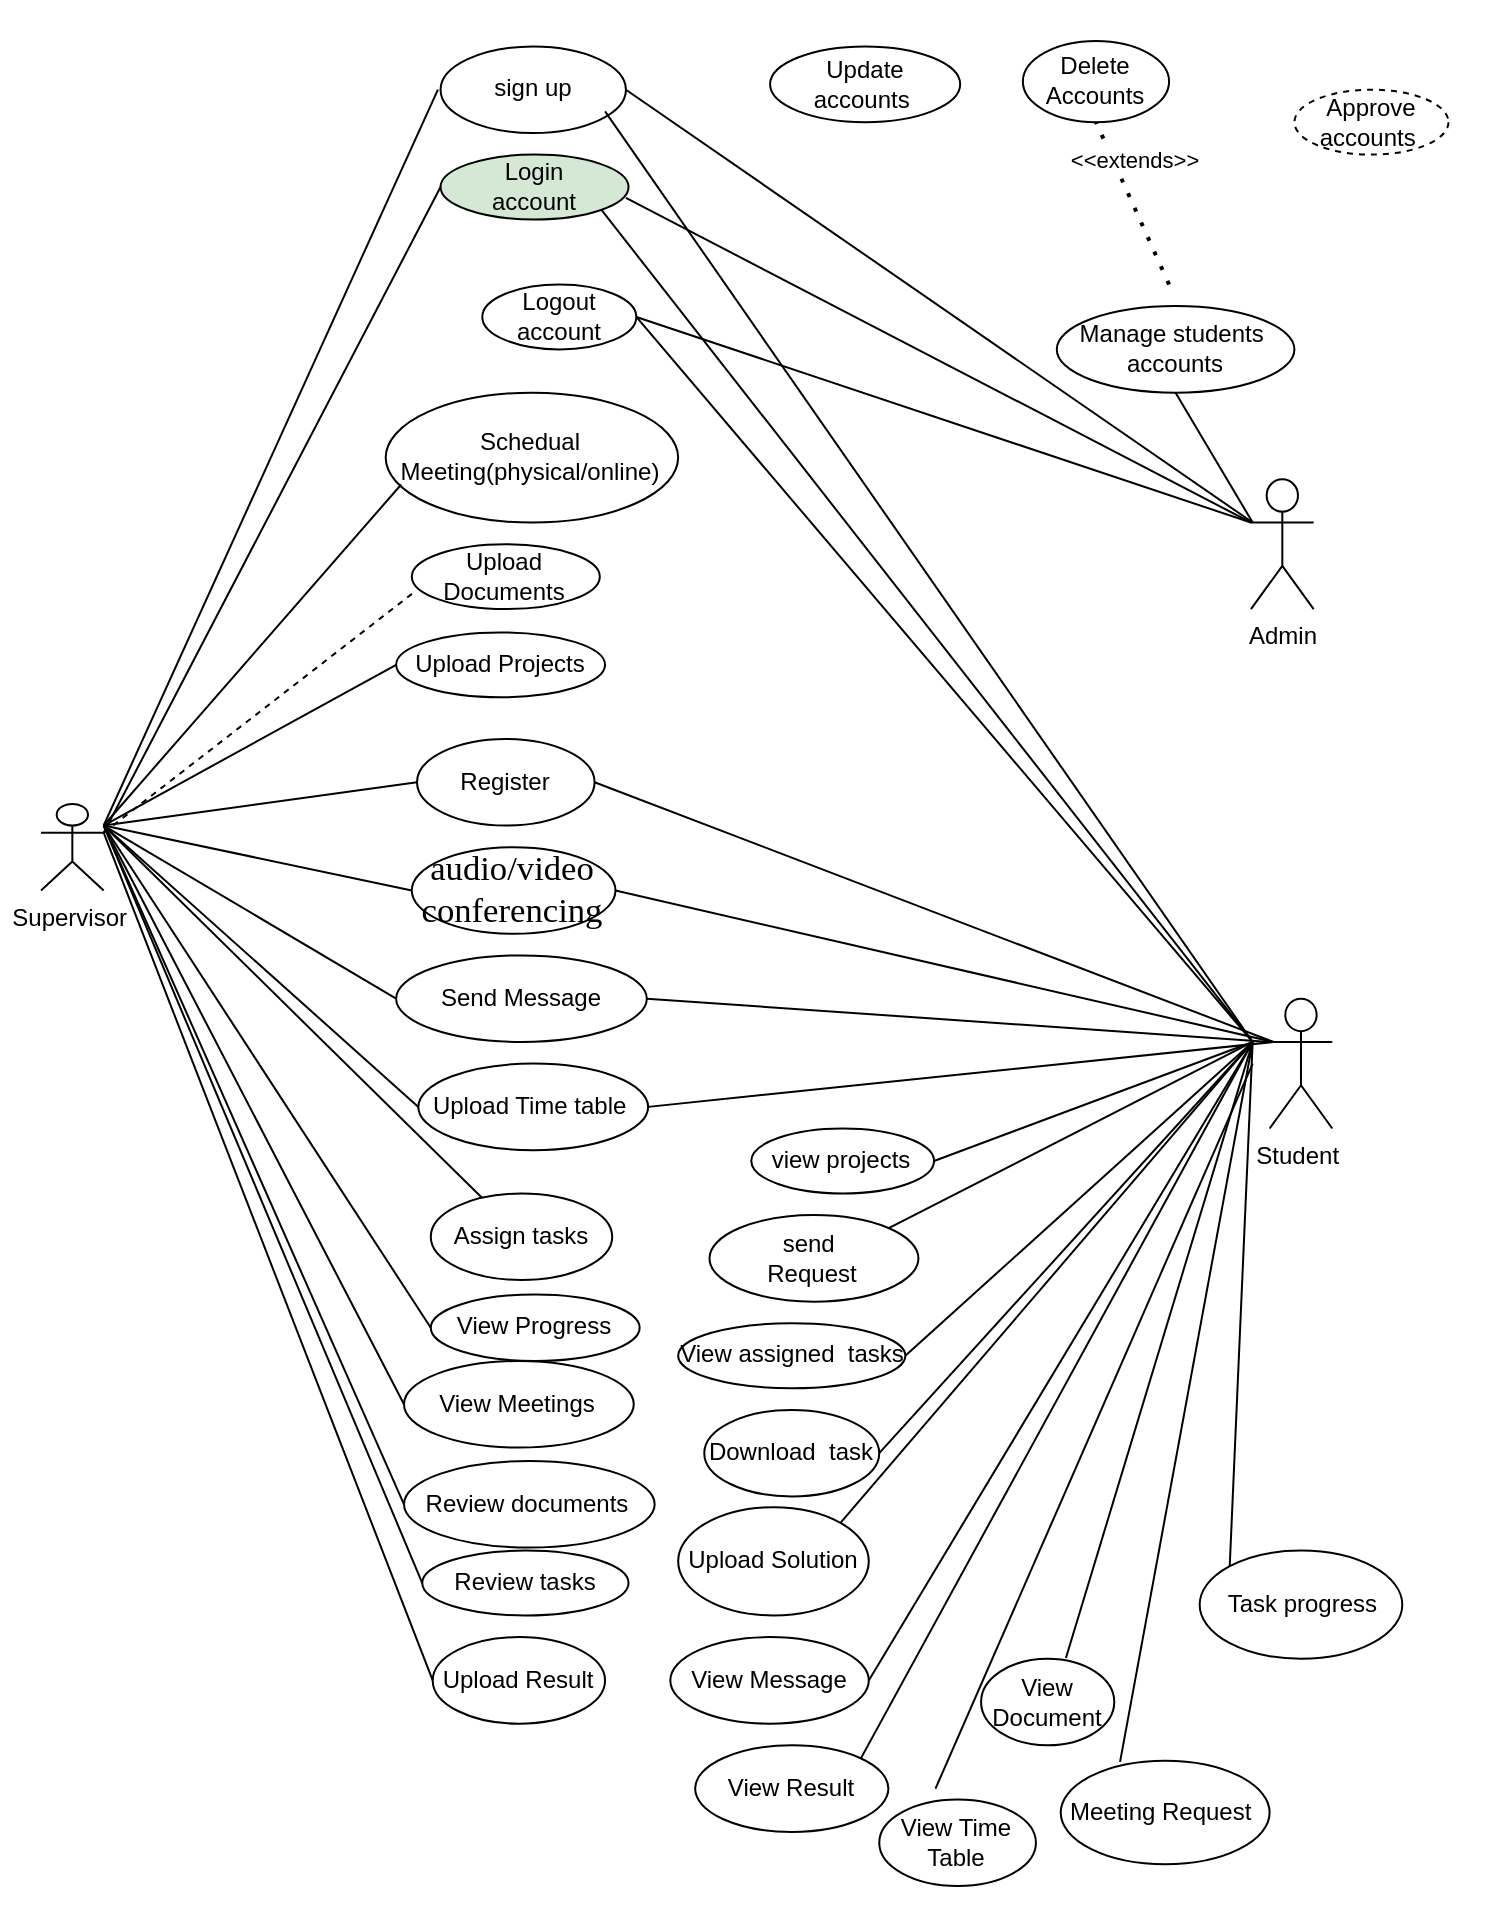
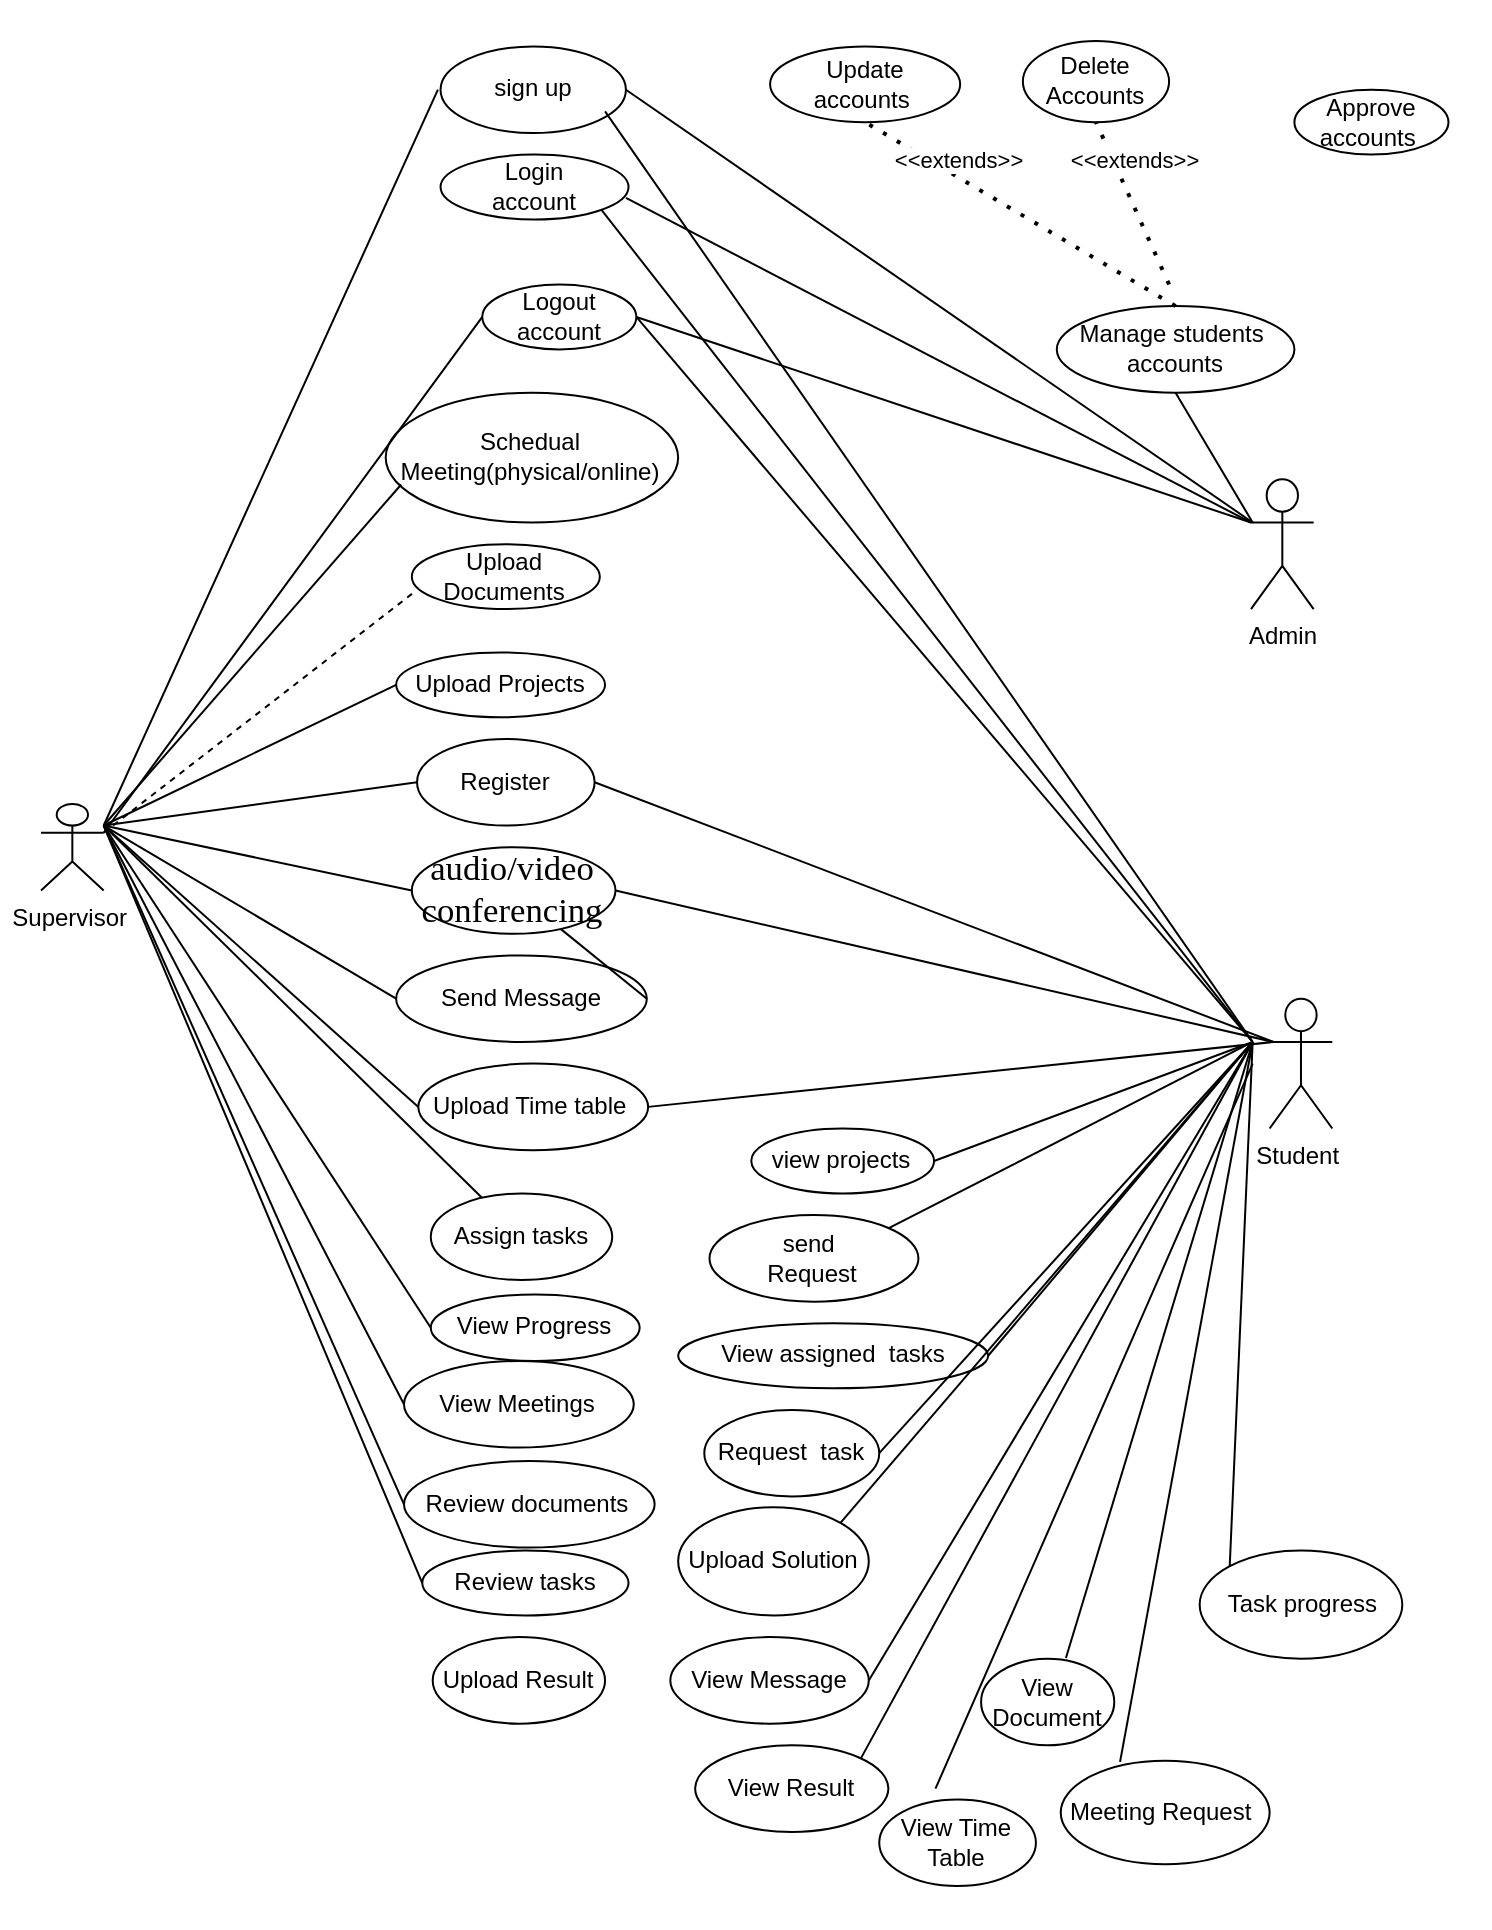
(1371, 122) -> (1371, 122)
none -> (944, 169)
(535, 187) -> (535, 187)
(280, 494) -> none
none -> (320, 538)
(501, 665) -> (501, 685)
(946, 1019) -> (604, 964)
(268, 1257) -> none
(792, 1356) -> (833, 1356)
(792, 1453) -> (792, 1453)
